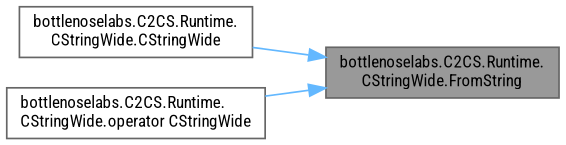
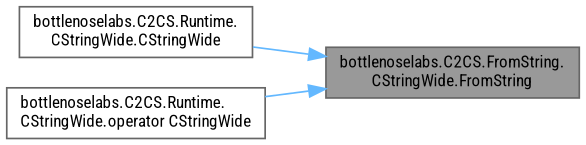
(442, 73) -> (453, 73)
